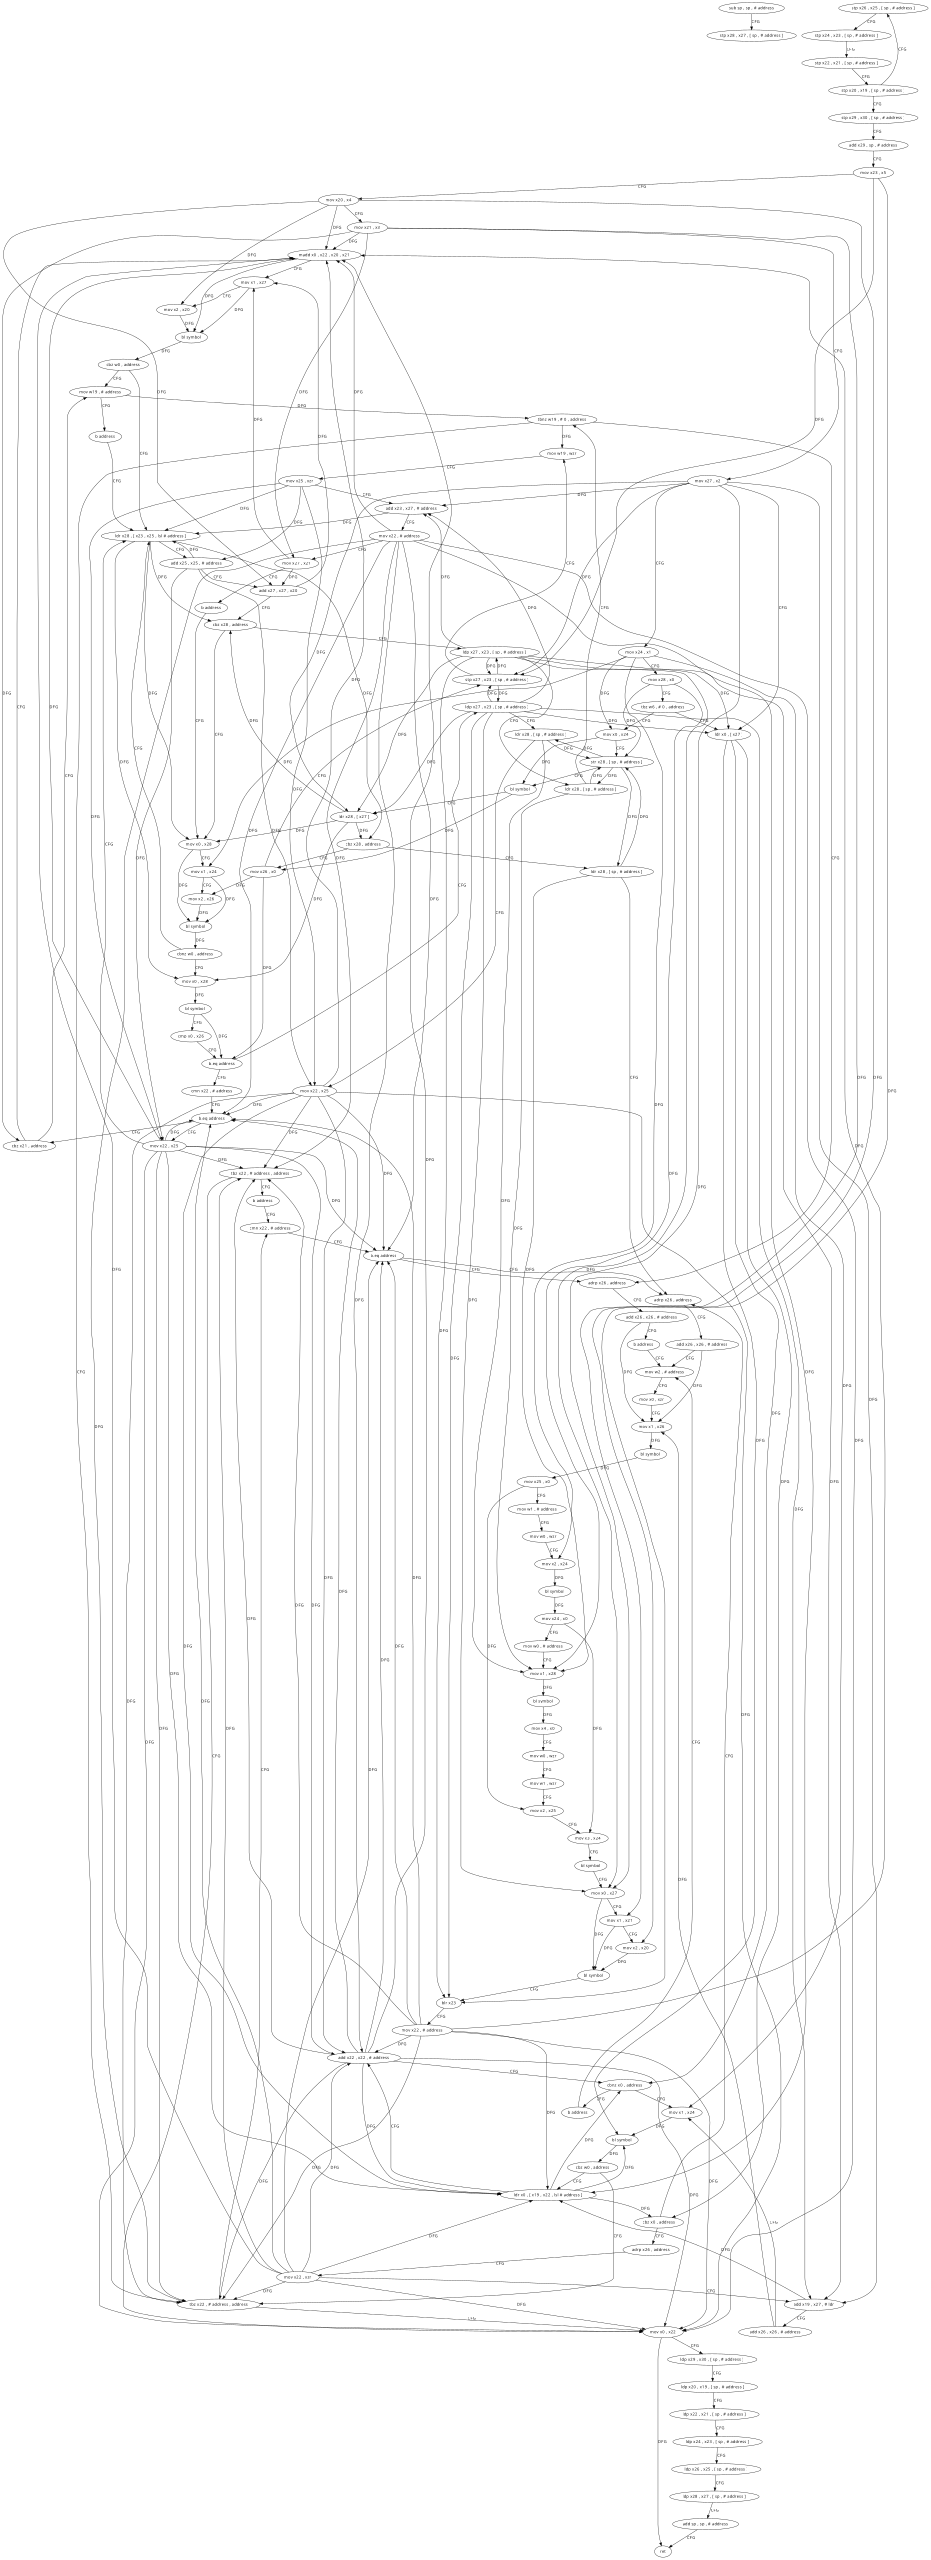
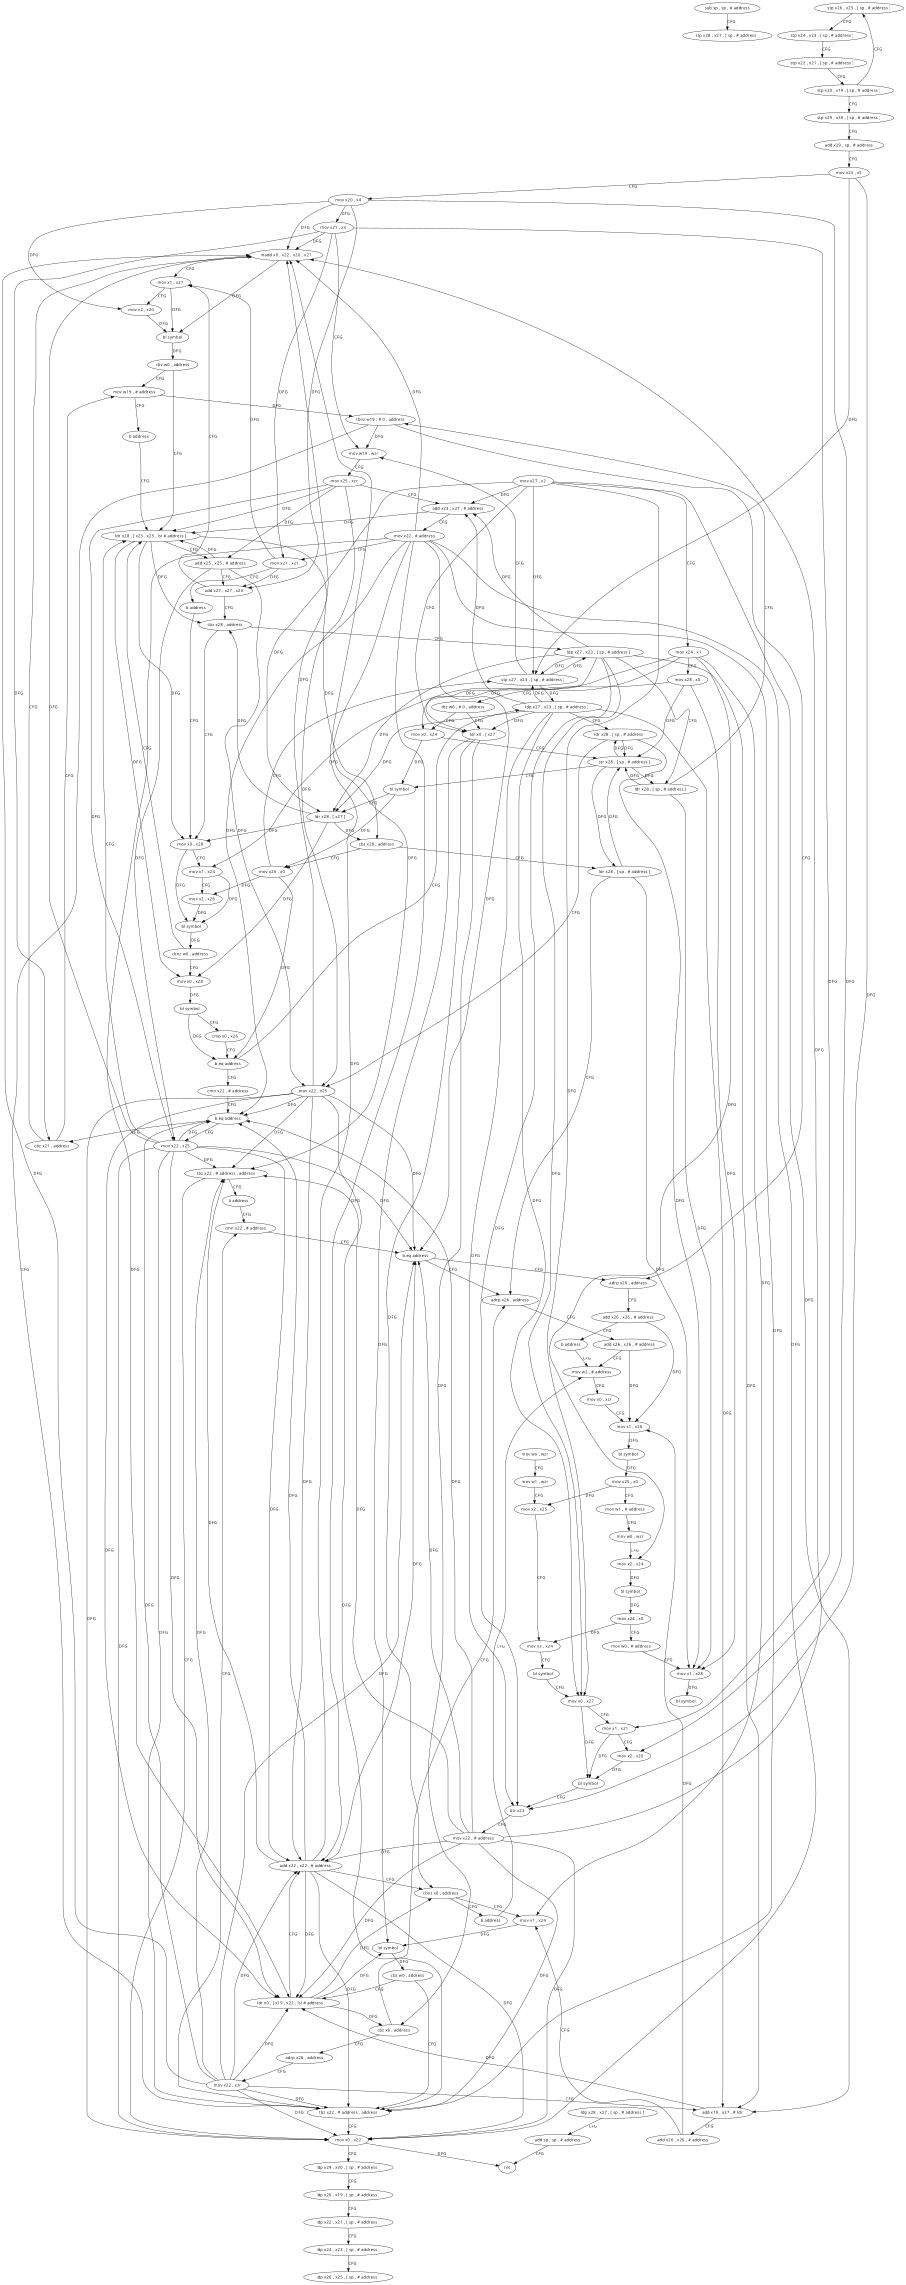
(757, 240) -> (333, 342)
(323, 437) -> (213, 437)
(543, 1729) -> none
(715, 2481) -> none
